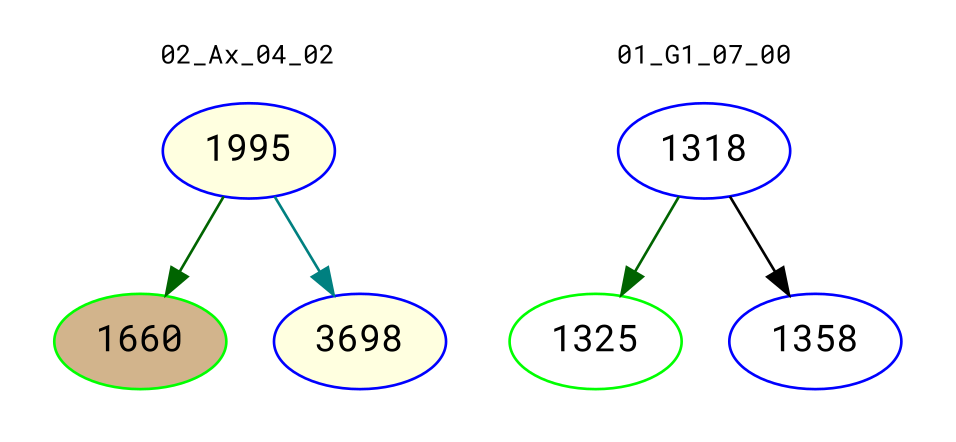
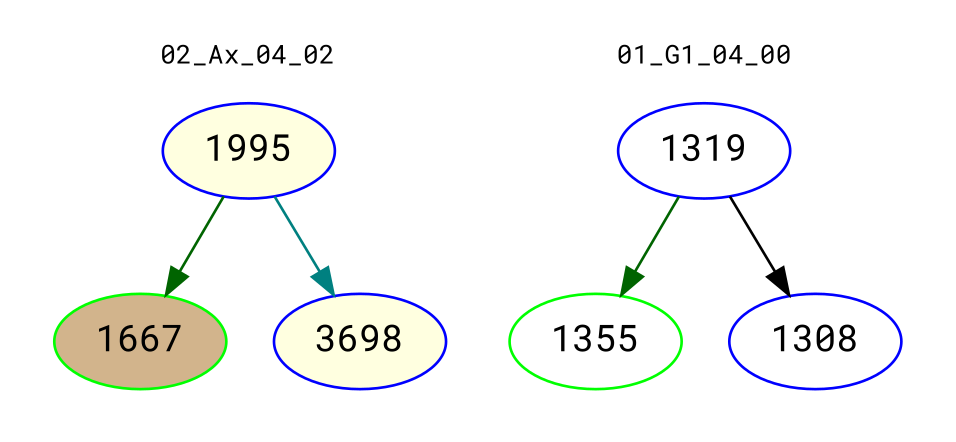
(705, 57) -> (705, 57)
(704, 151) -> (704, 151)
(140, 341) -> (140, 341)
(596, 341) -> (596, 341)
(815, 341) -> (815, 341)
